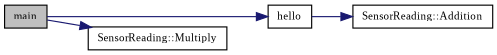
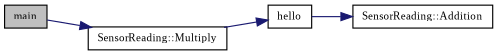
(152, 17) -> (240, 25)
